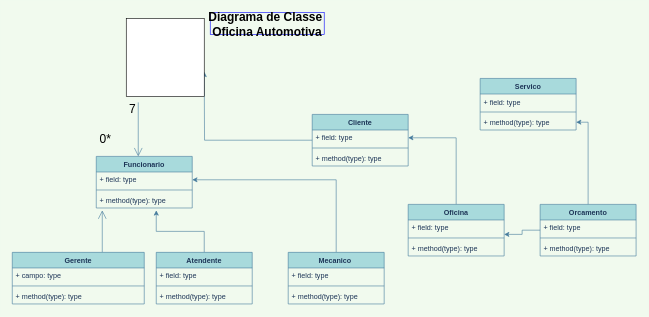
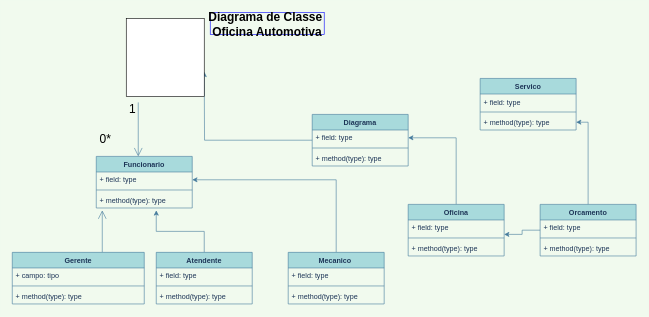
(133, 108) -> (133, 108)
(360, 122) -> (360, 122)
(39, 276) -> (38, 276)
